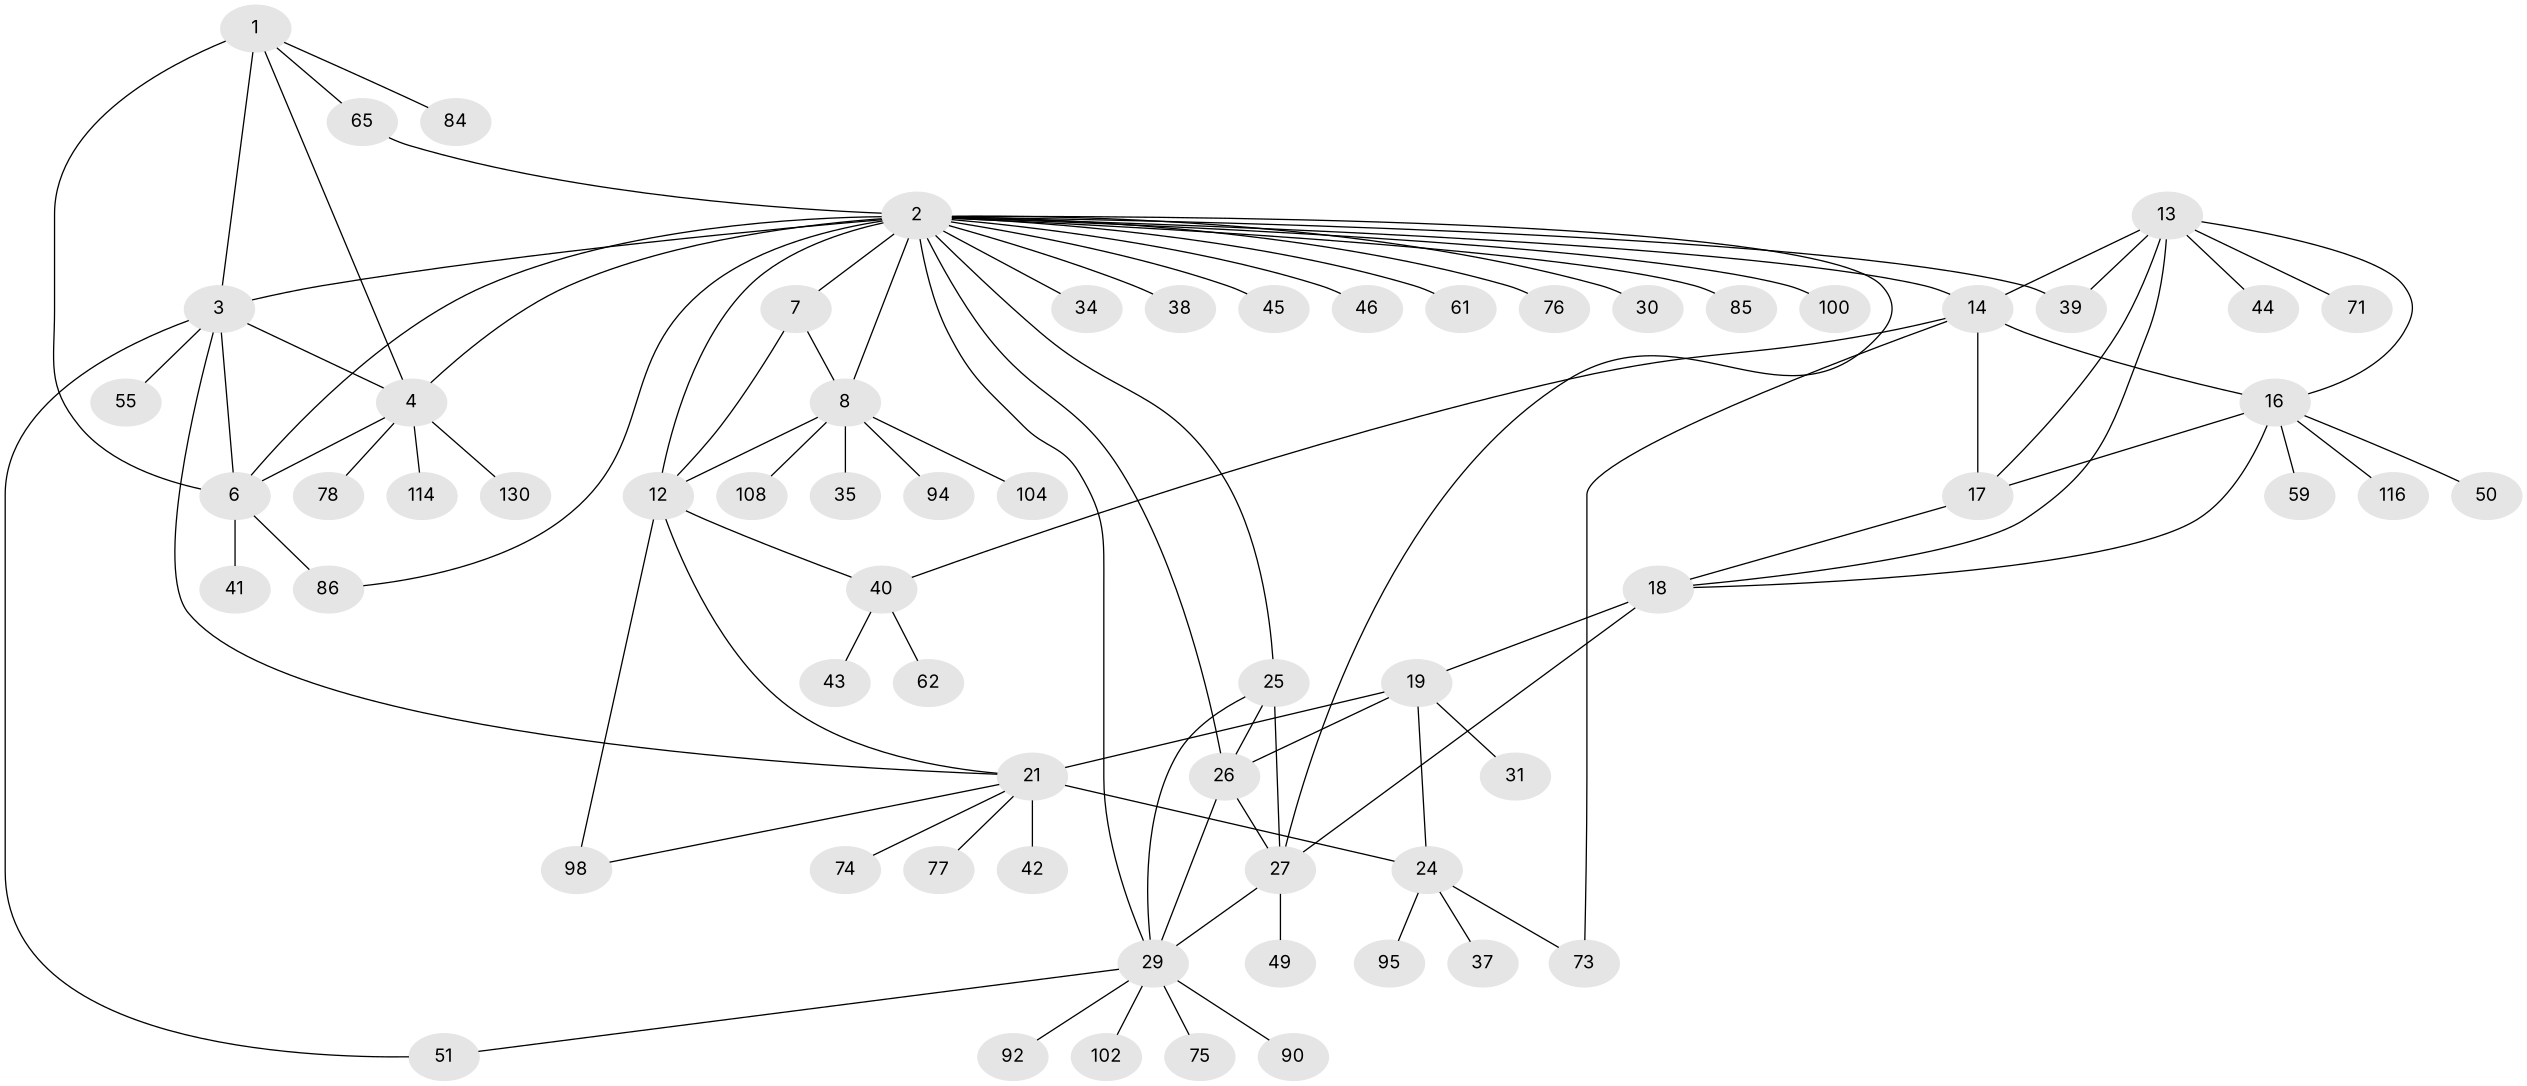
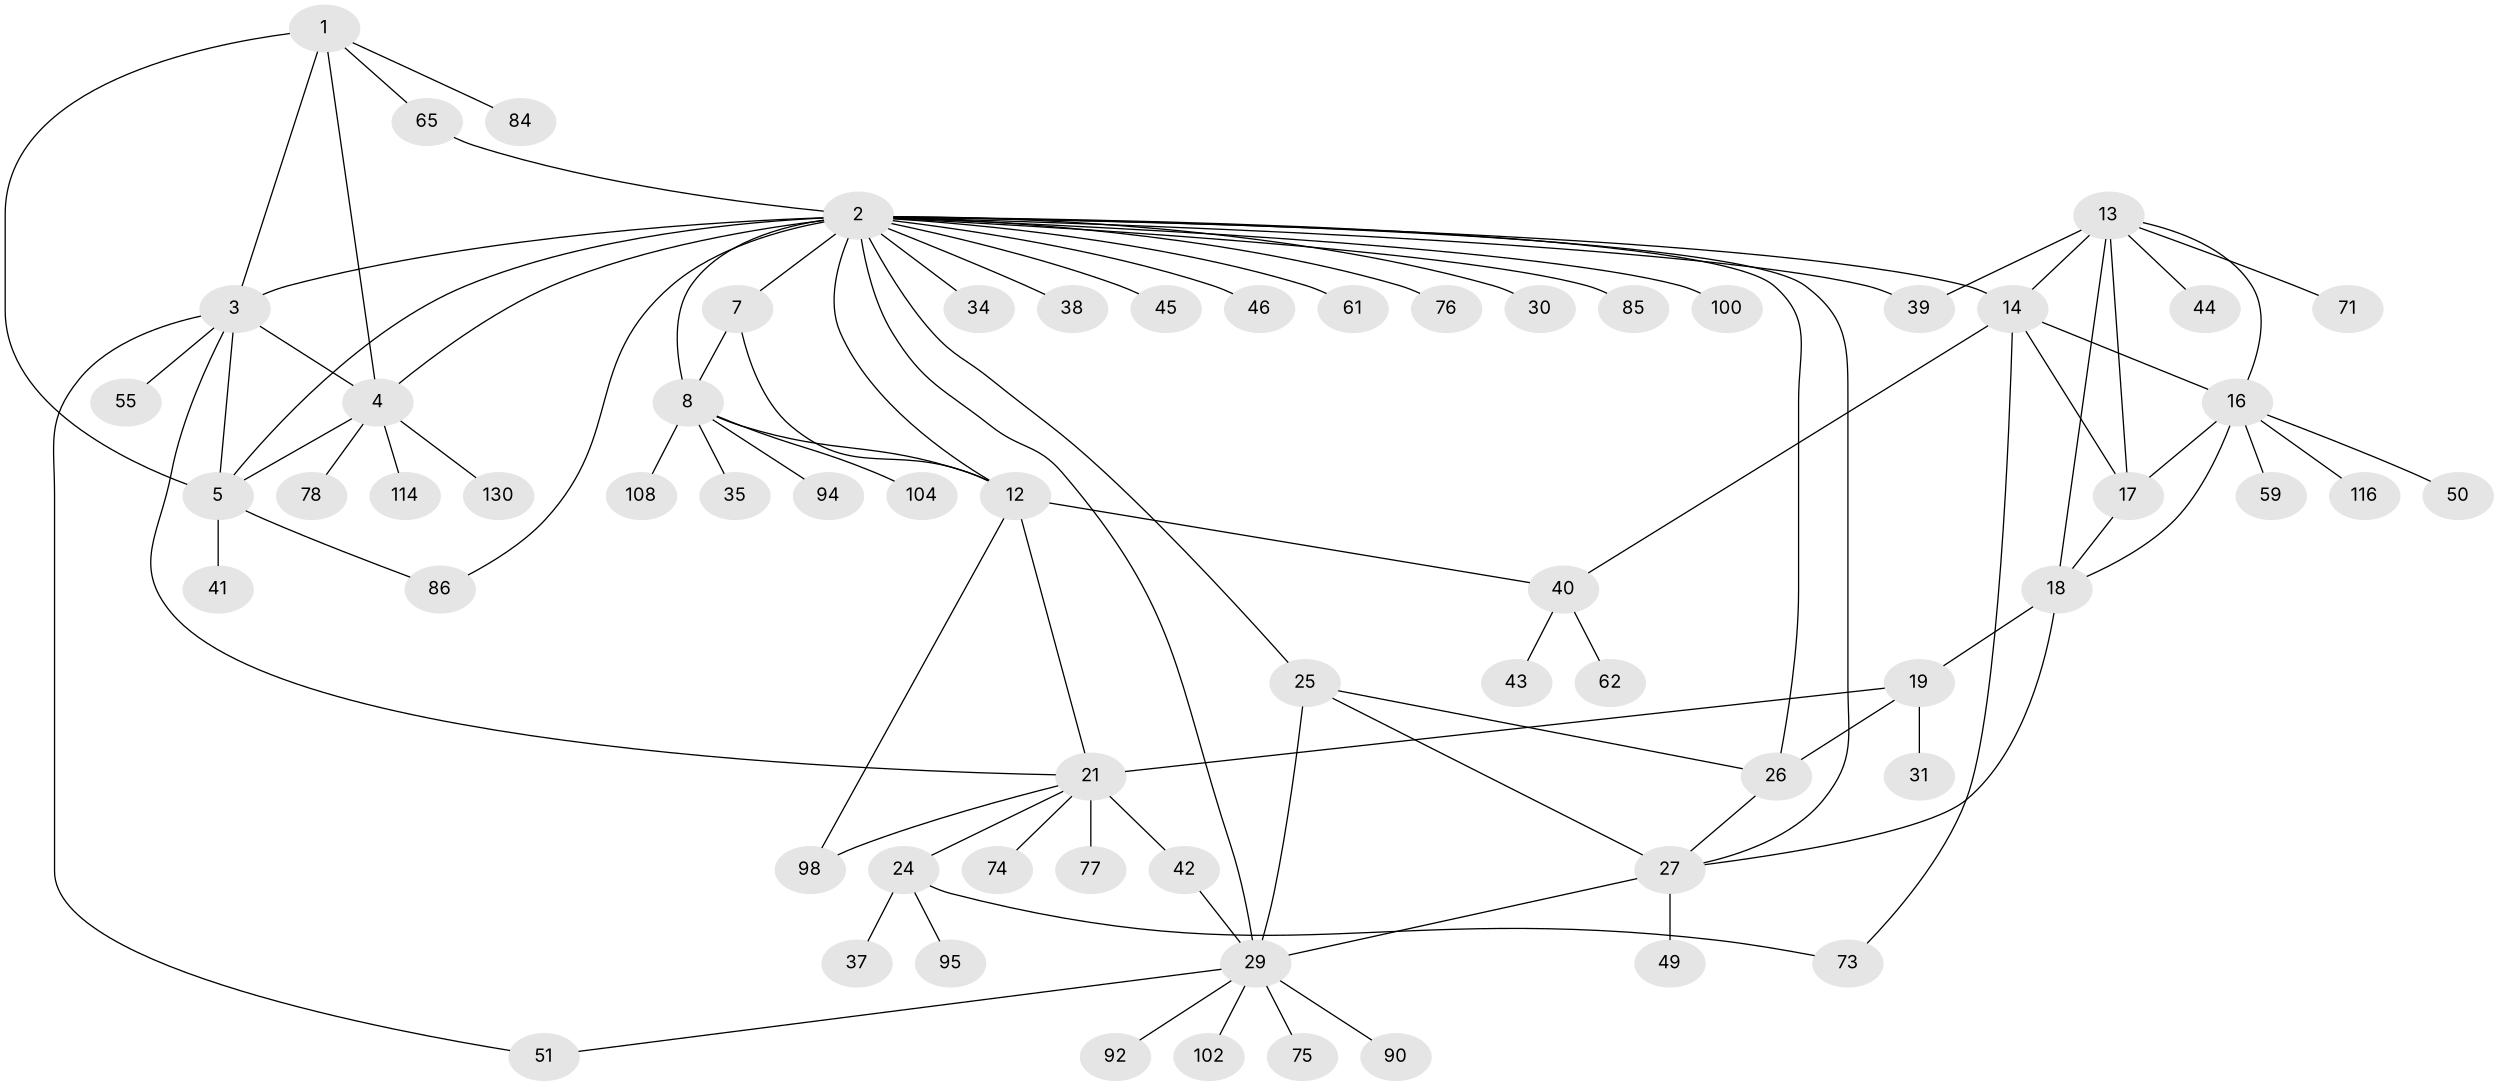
(235, 496) -> (218, 496)
(1422, 777) -> none
(1189, 870) -> (1220, 917)
